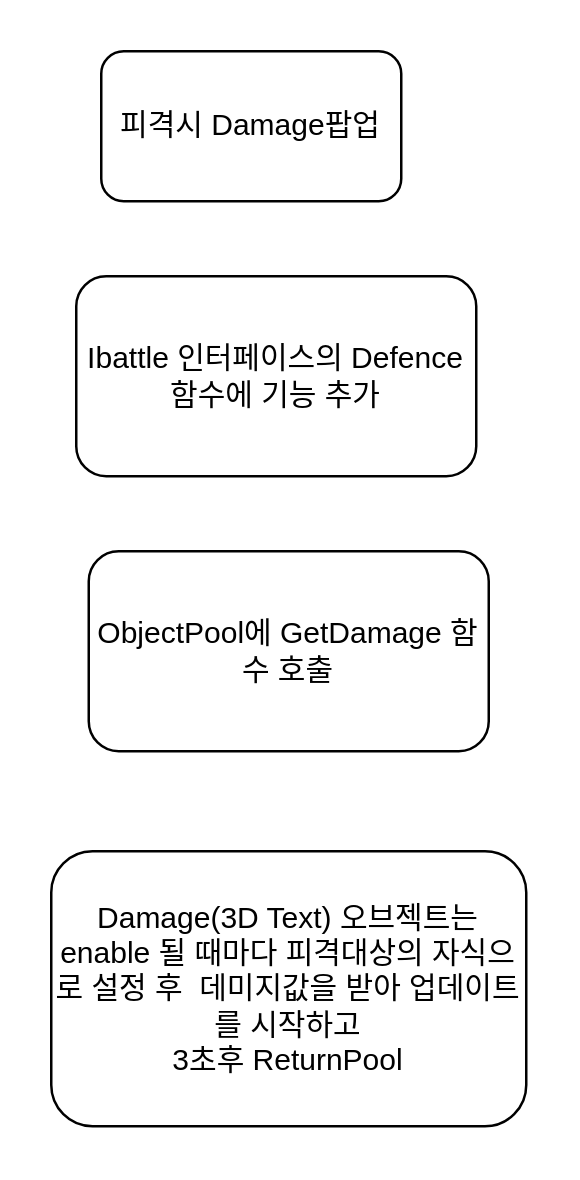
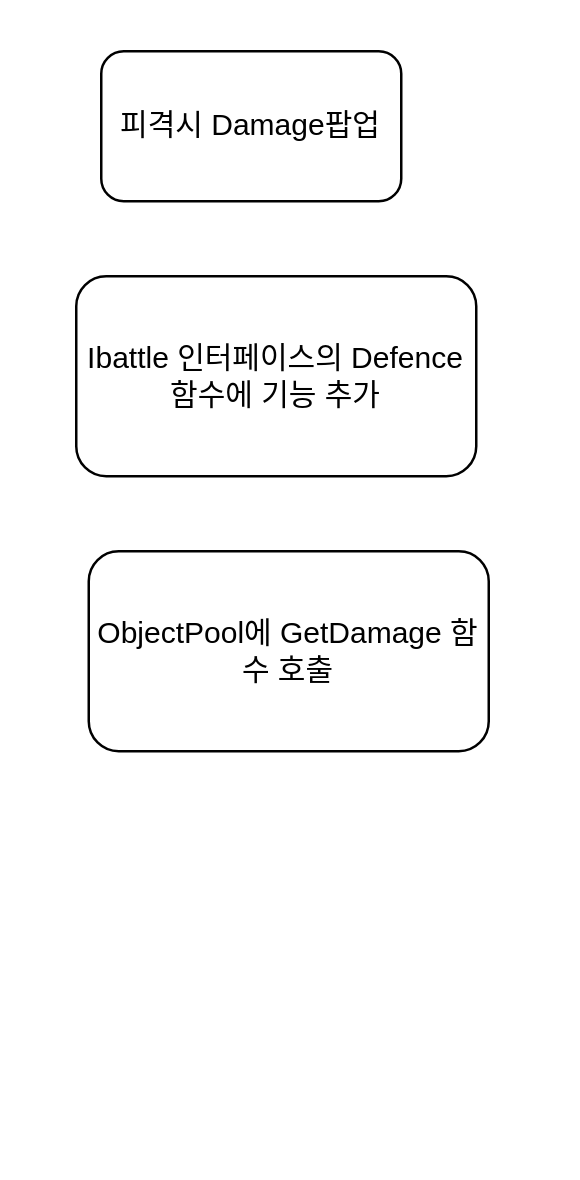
(289, 989) -> none
